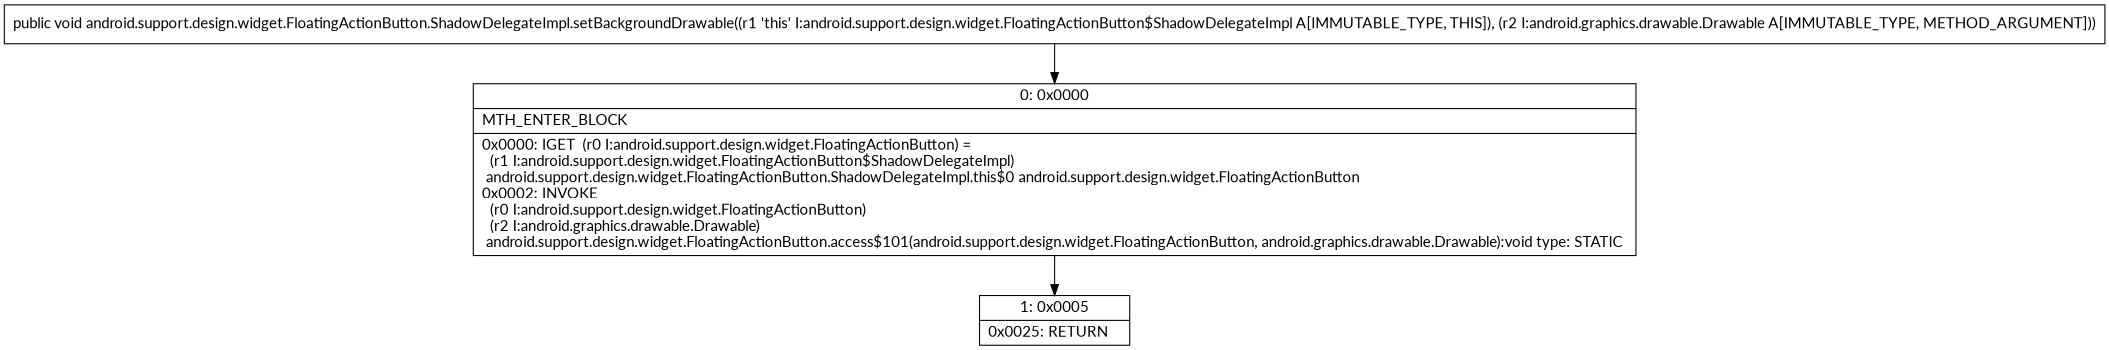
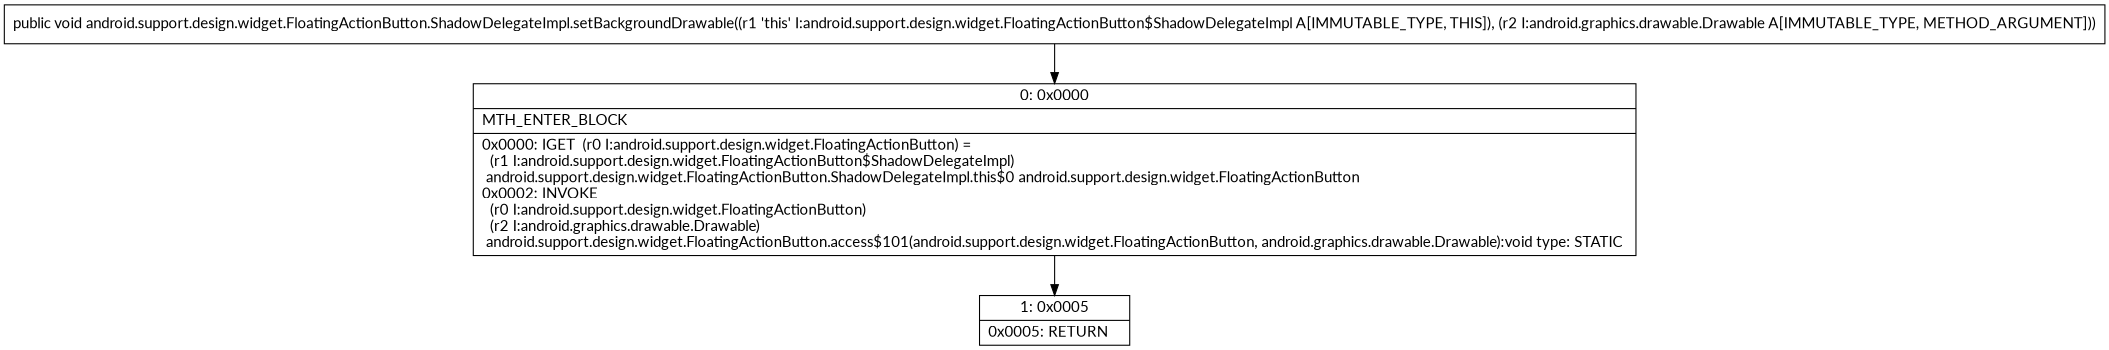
(1055, 332) -> (1055, 332)
